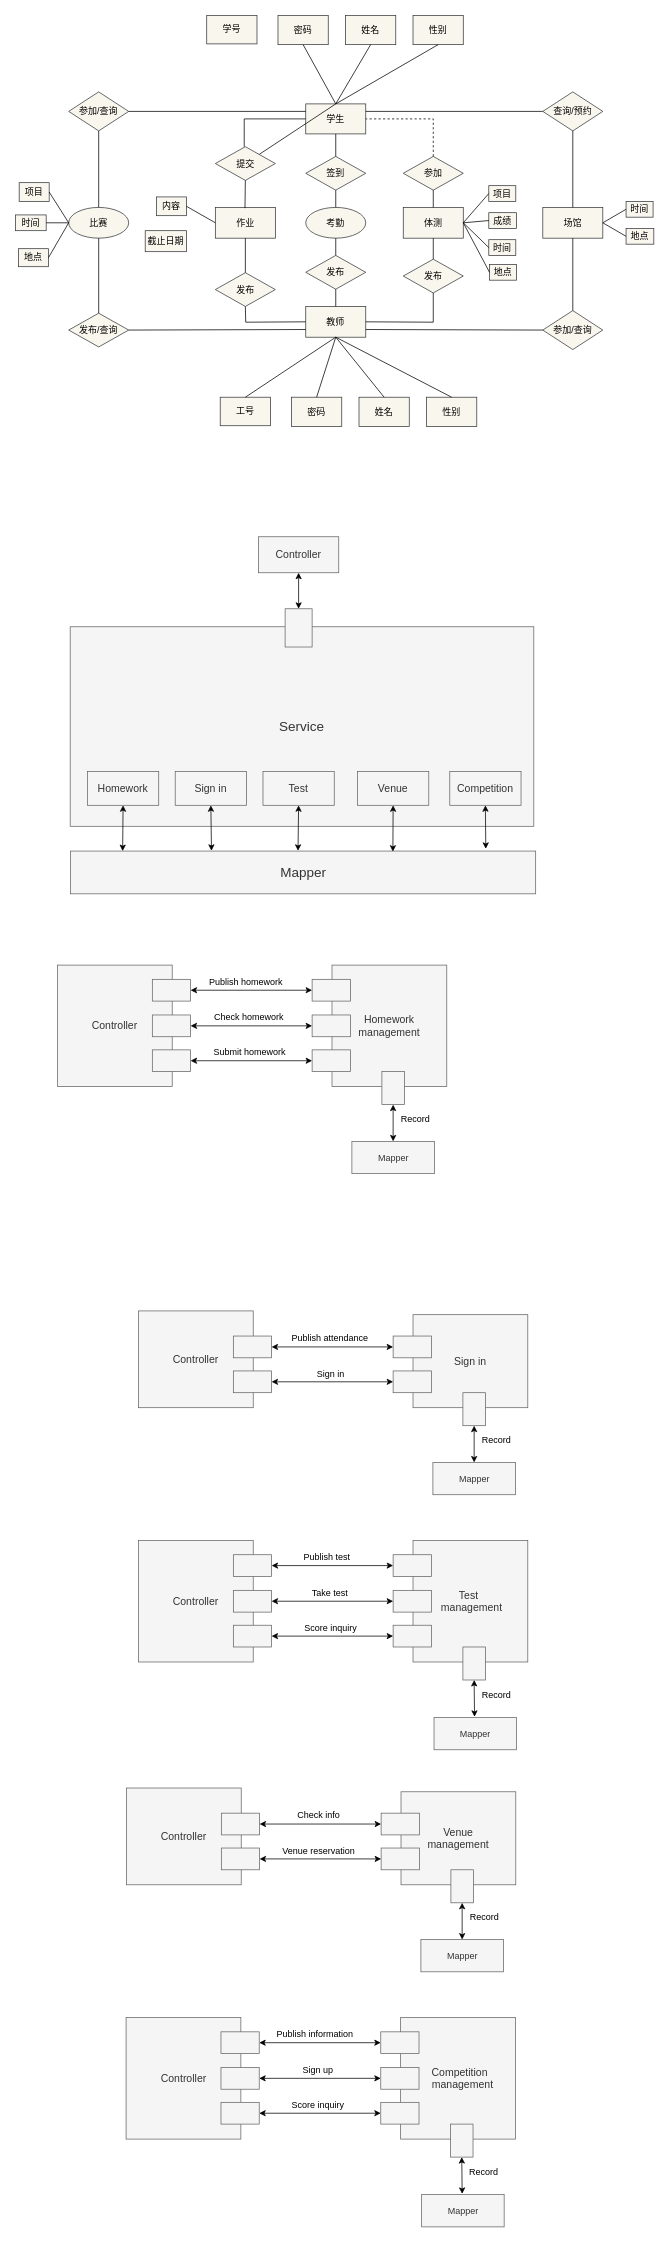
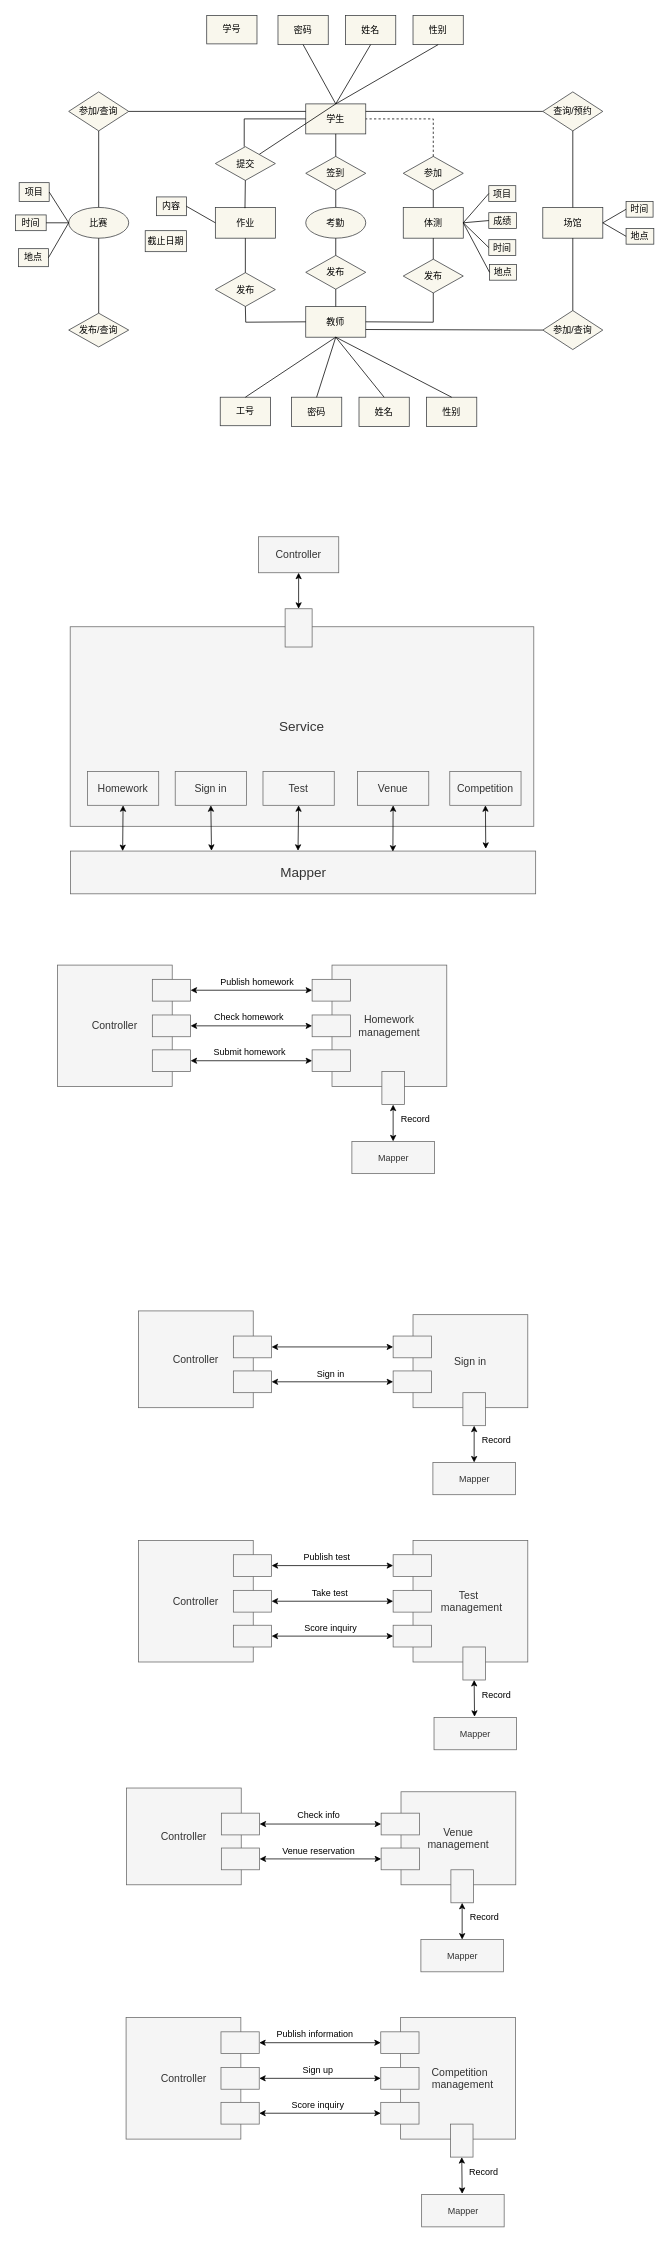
(218, 330) -> none
(246, 982) -> (257, 982)
(330, 1338) -> none
